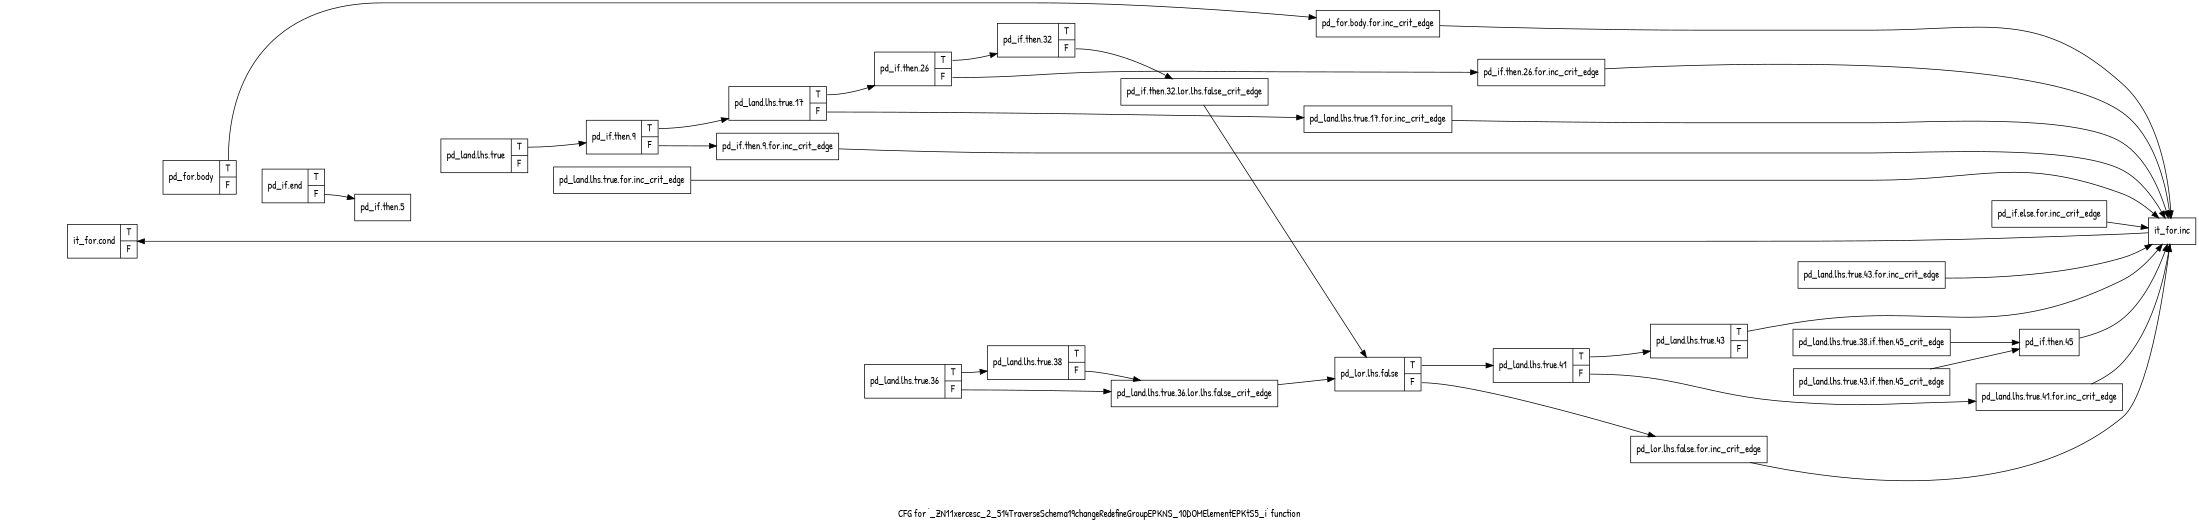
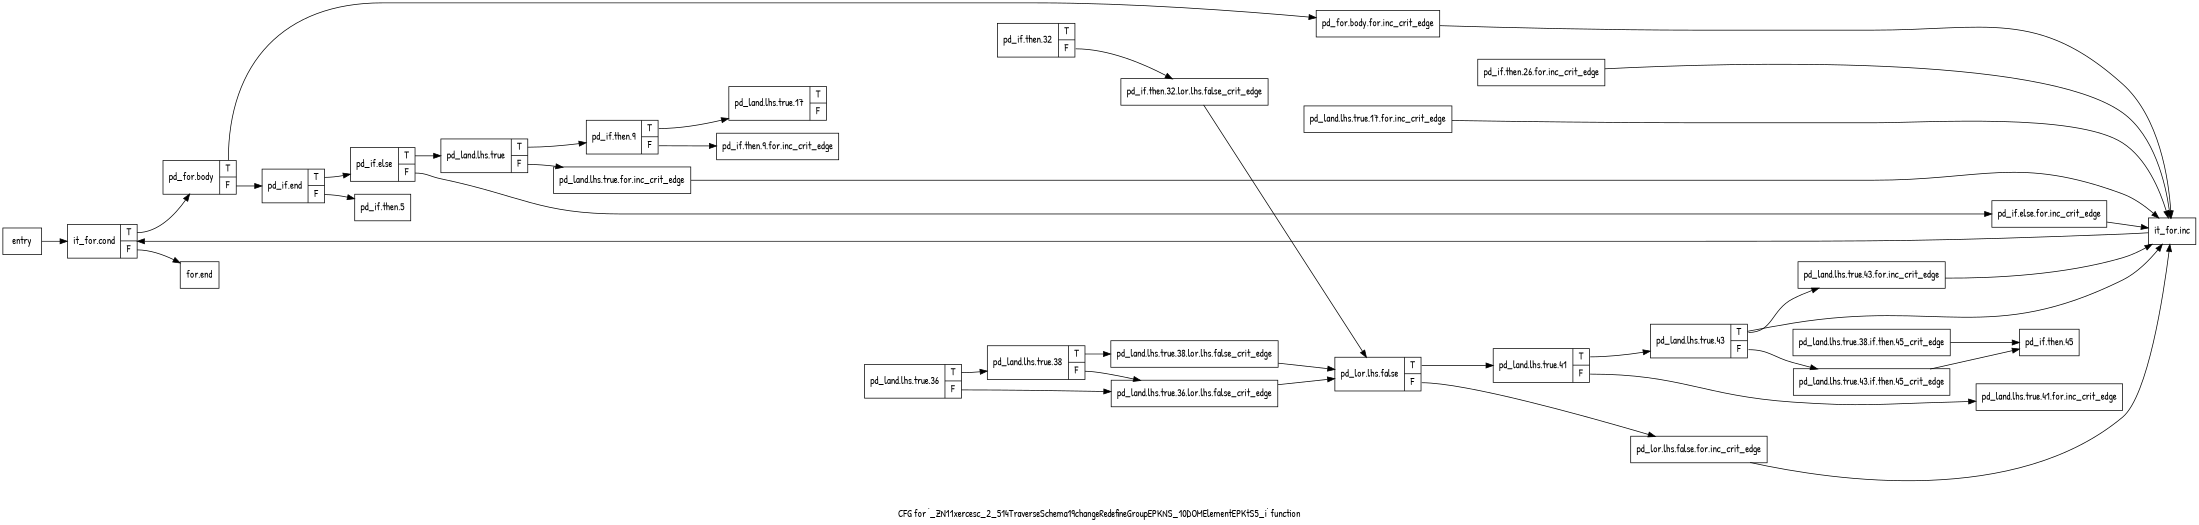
(913, 69) -> none
(1062, 114) -> none
(1511, 153) -> none
none -> (383, 164)
none -> (542, 165)
none -> (245, 186)
none -> (165, 222)
none -> (22, 241)
none -> (200, 275)
(2134, 307) -> none
none -> (1779, 310)
(2145, 328) -> none
none -> (1194, 354)
none -> (1780, 358)
